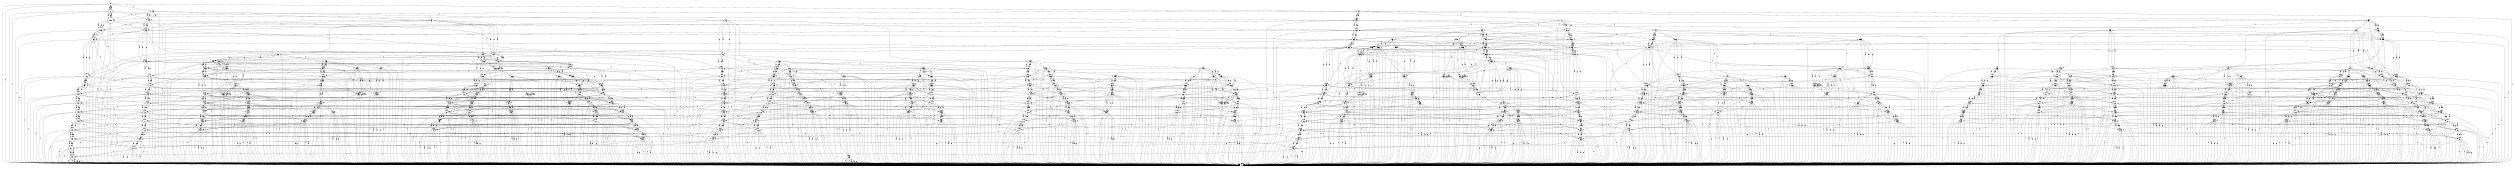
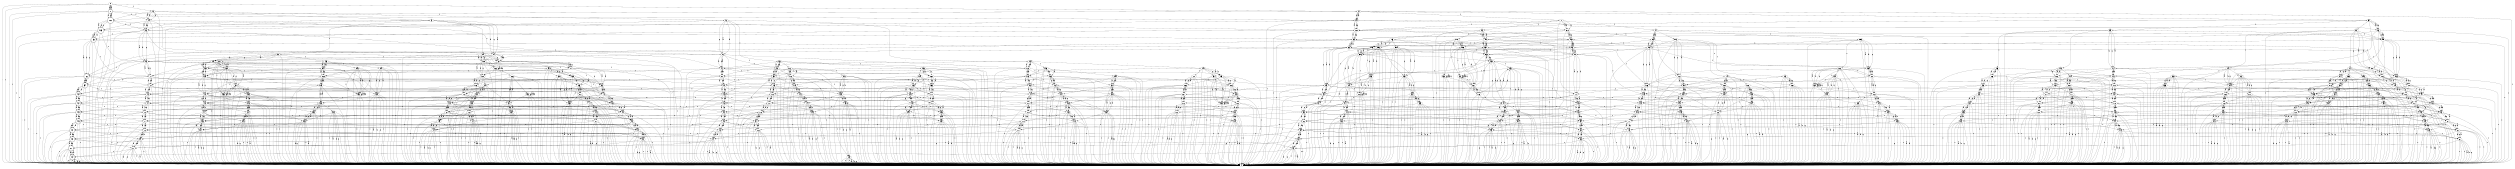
(1377, 116) -> (1398, 164)
